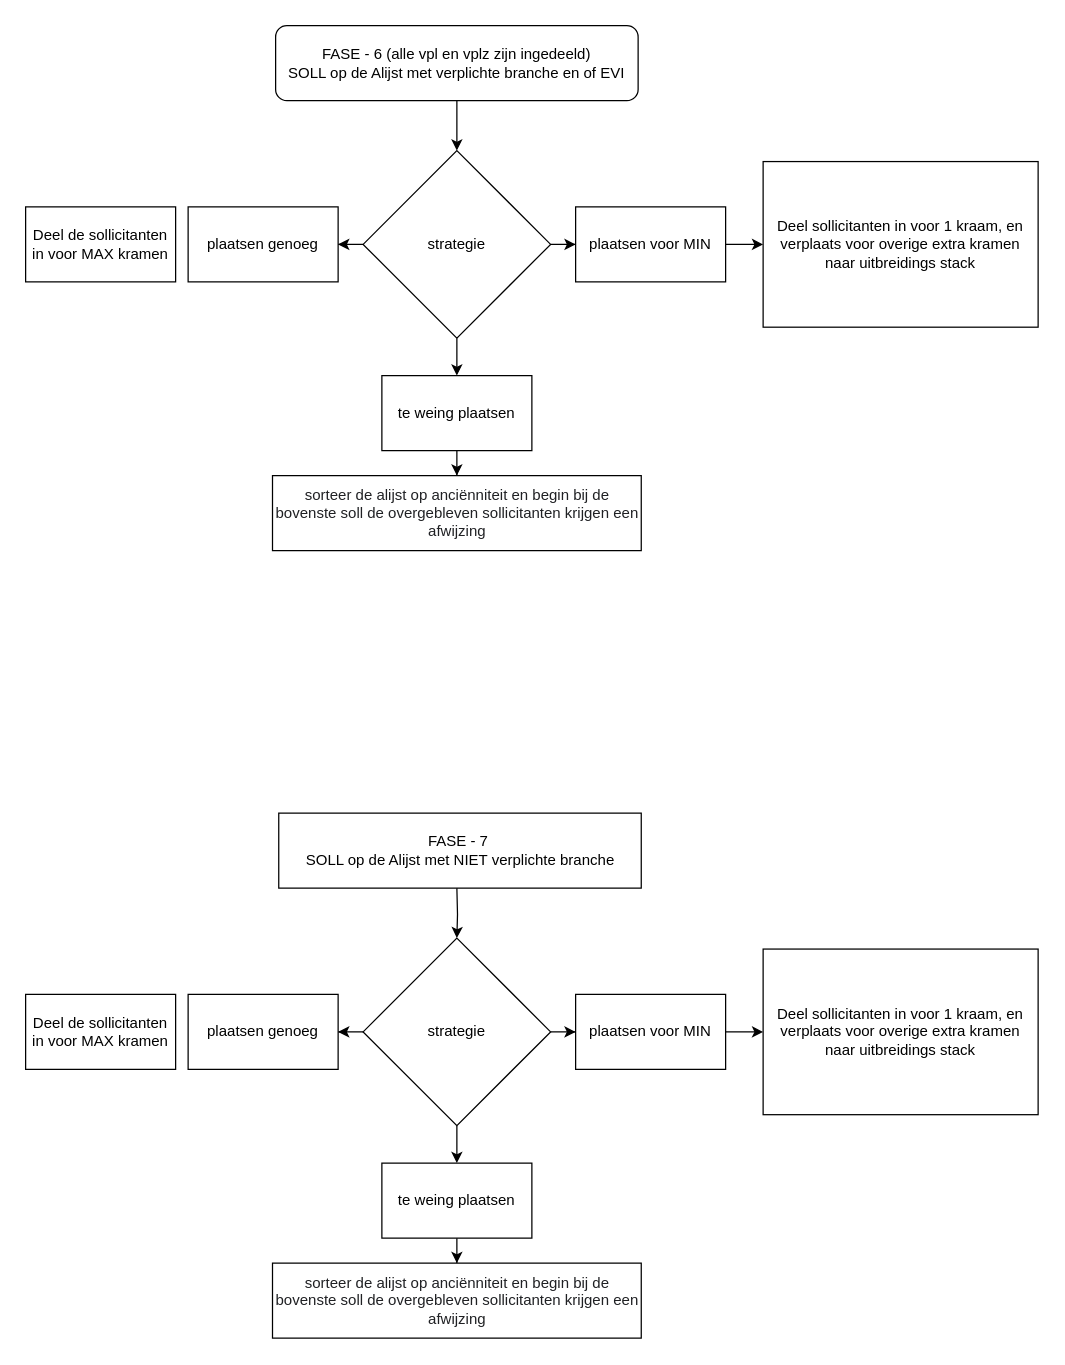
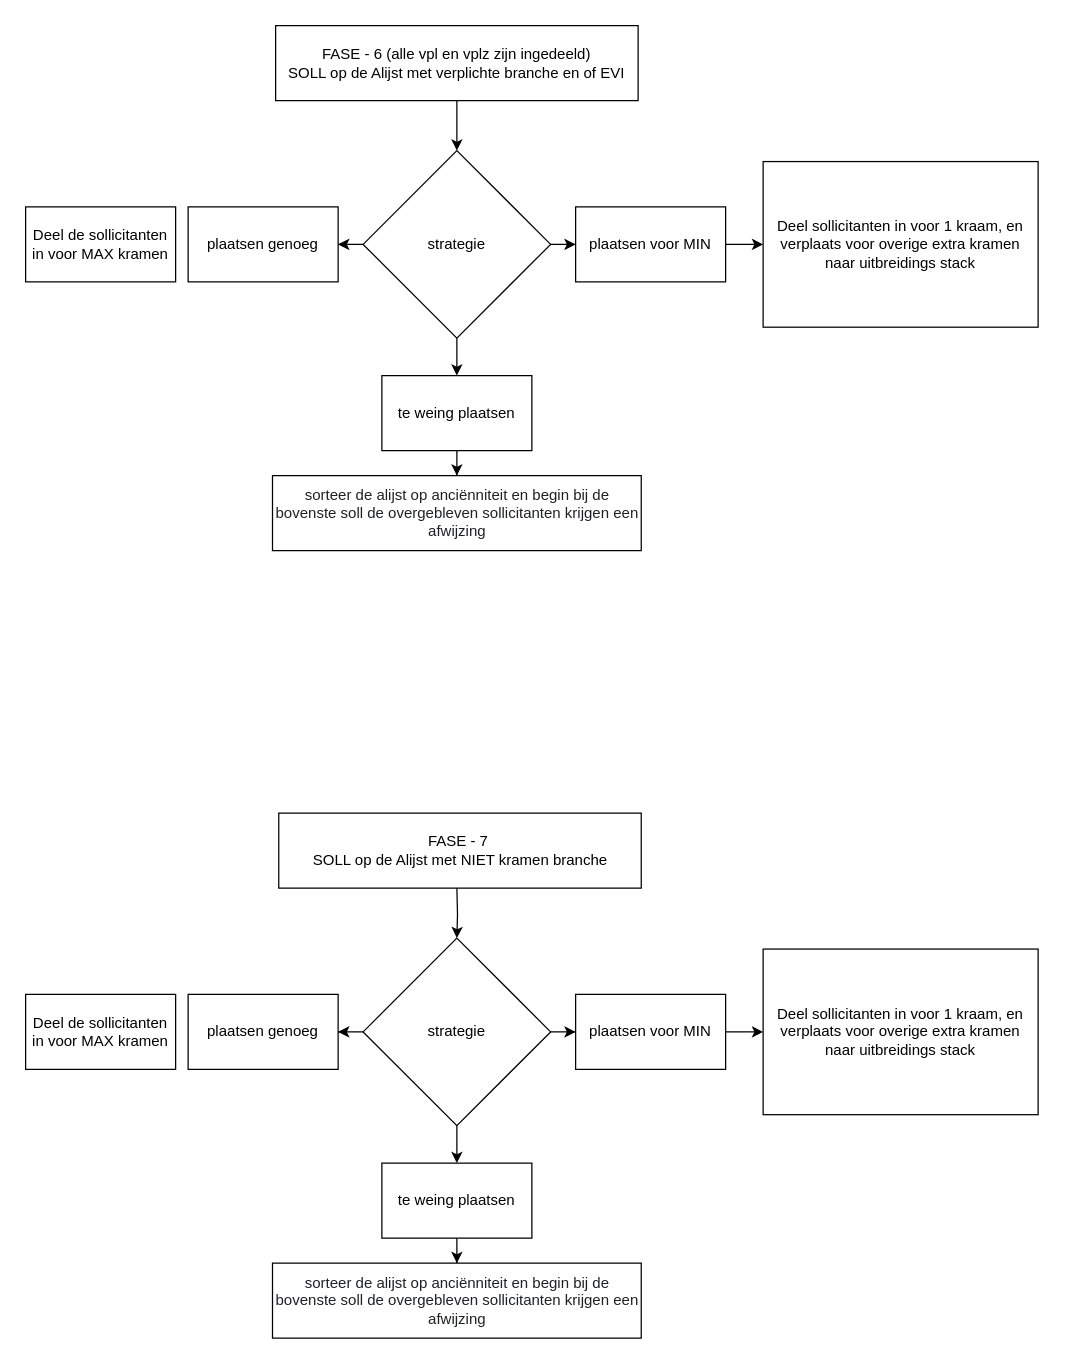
(457, 63) -> (457, 63)
(461, 851) -> (461, 851)
